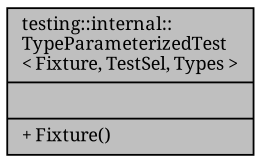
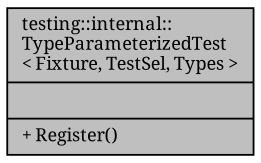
(67, 136) -> (71, 136)
